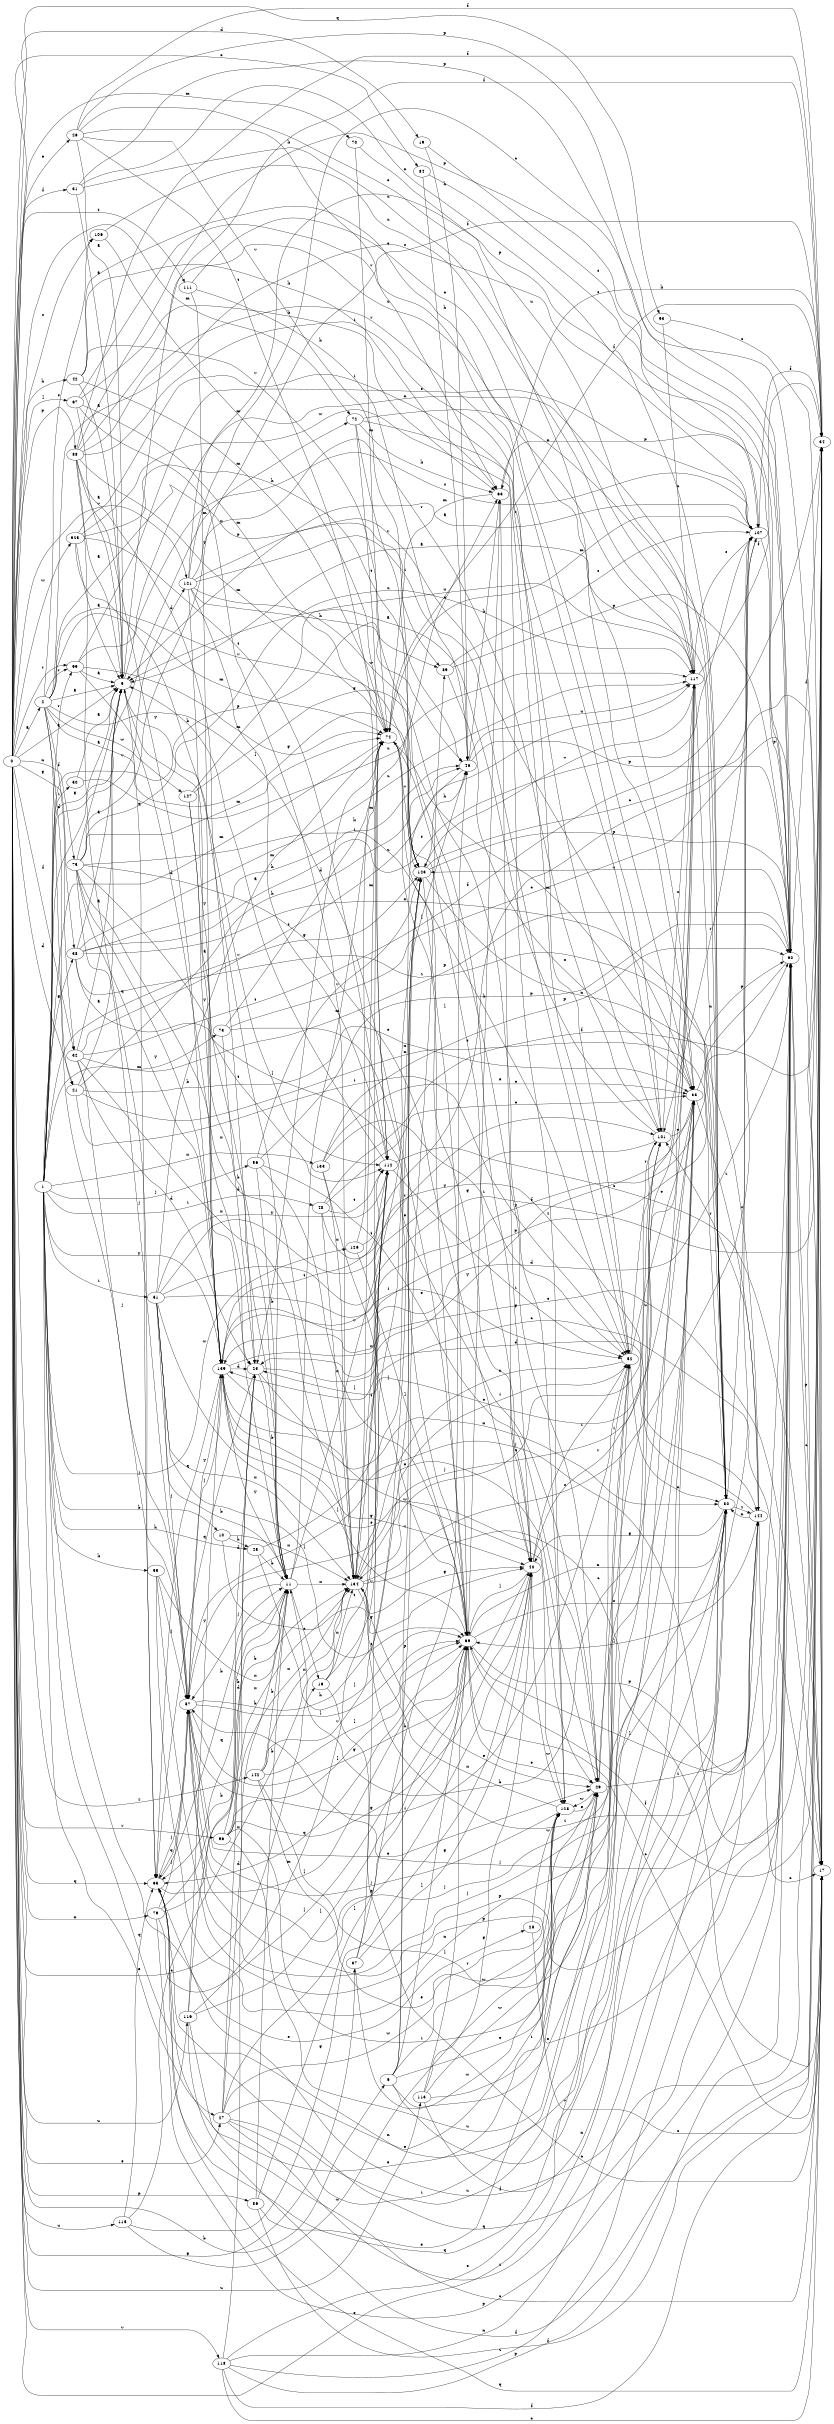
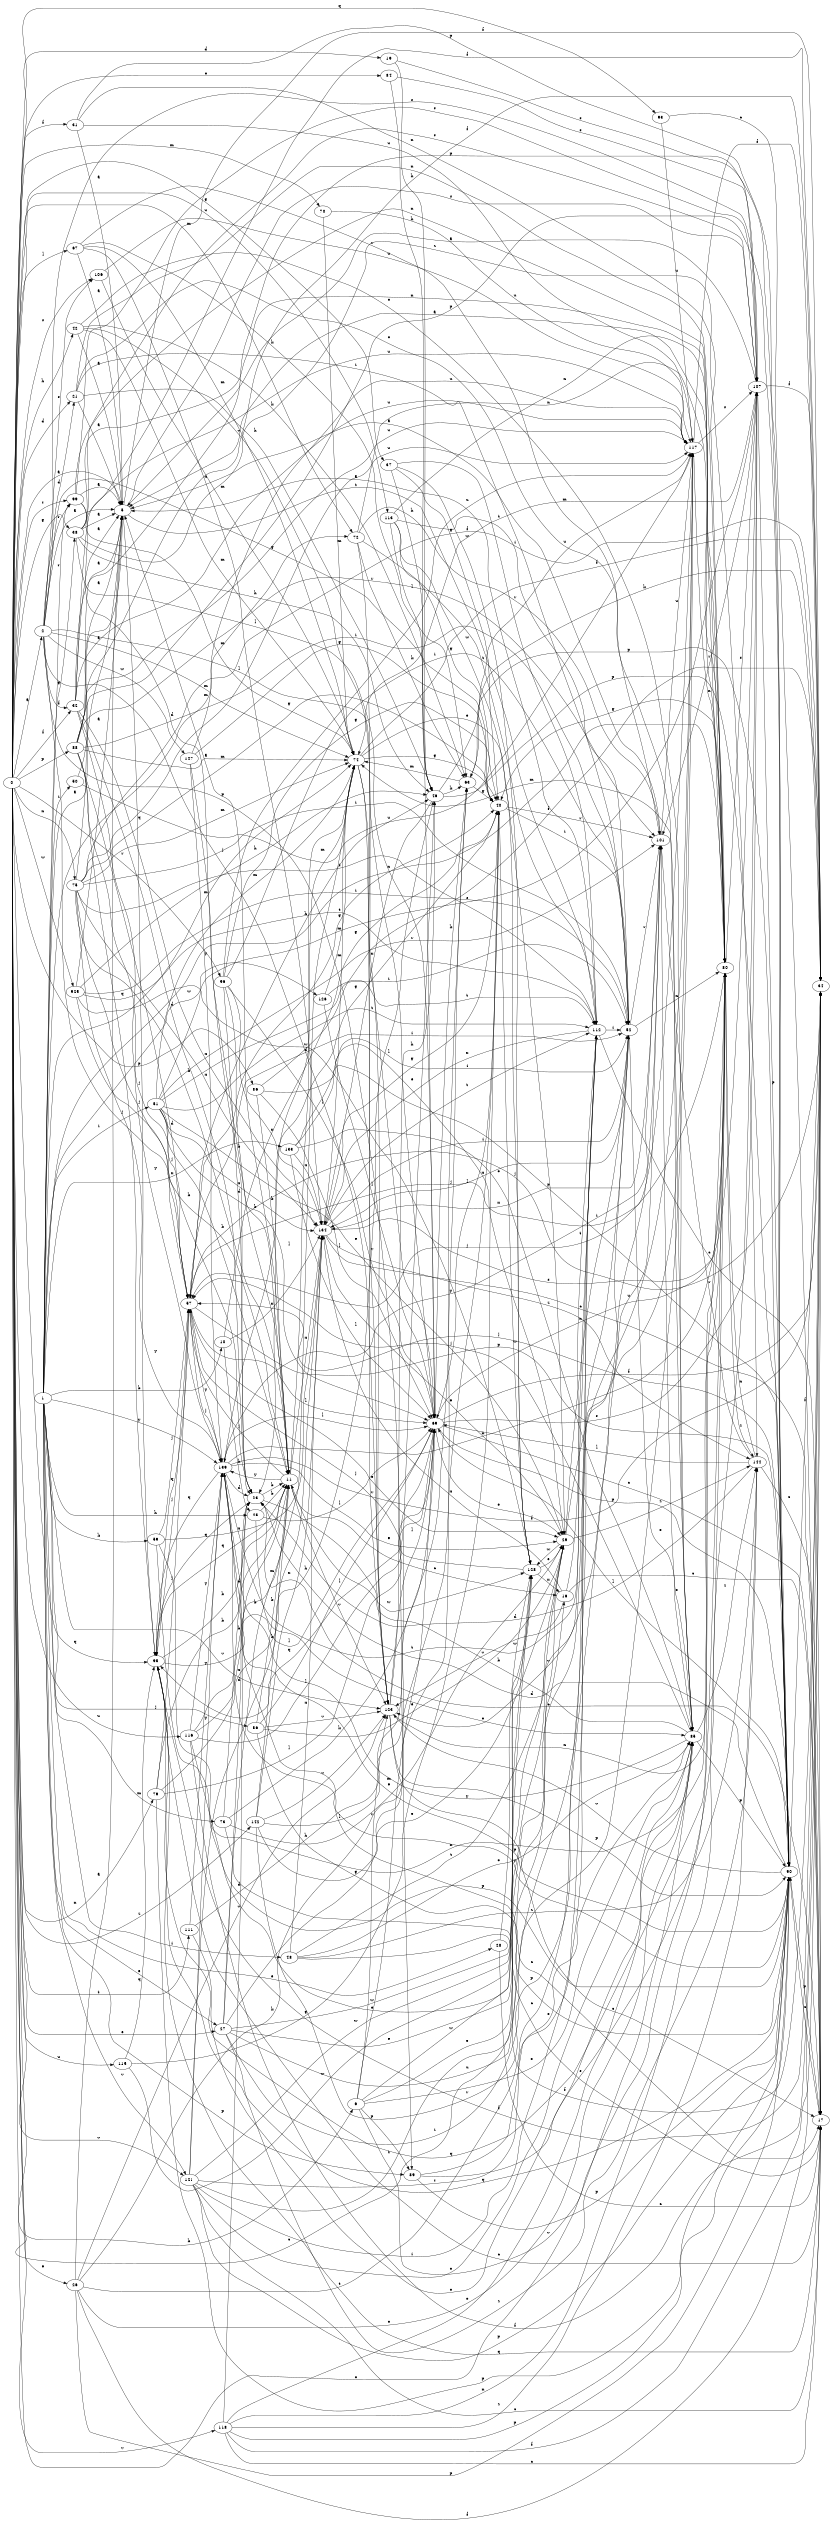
(239, 654) -> (223, 850)
(272, 1212) -> (372, 1008)
(413, 1740) -> (547, 1582)
(215, 1879) -> none
(422, 1886) -> (389, 1779)
